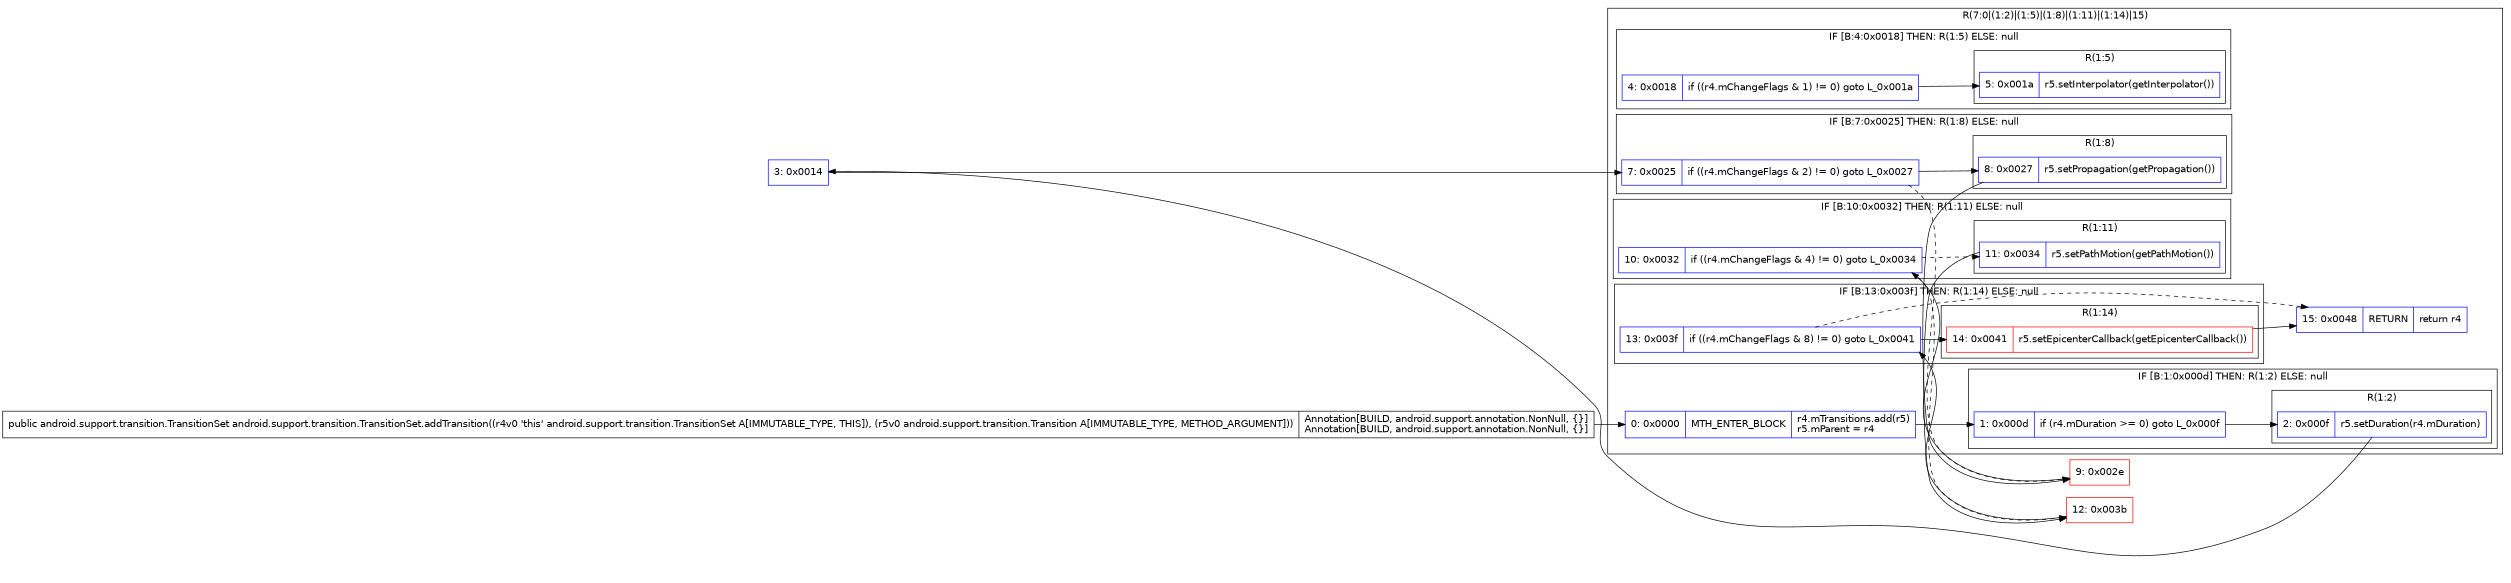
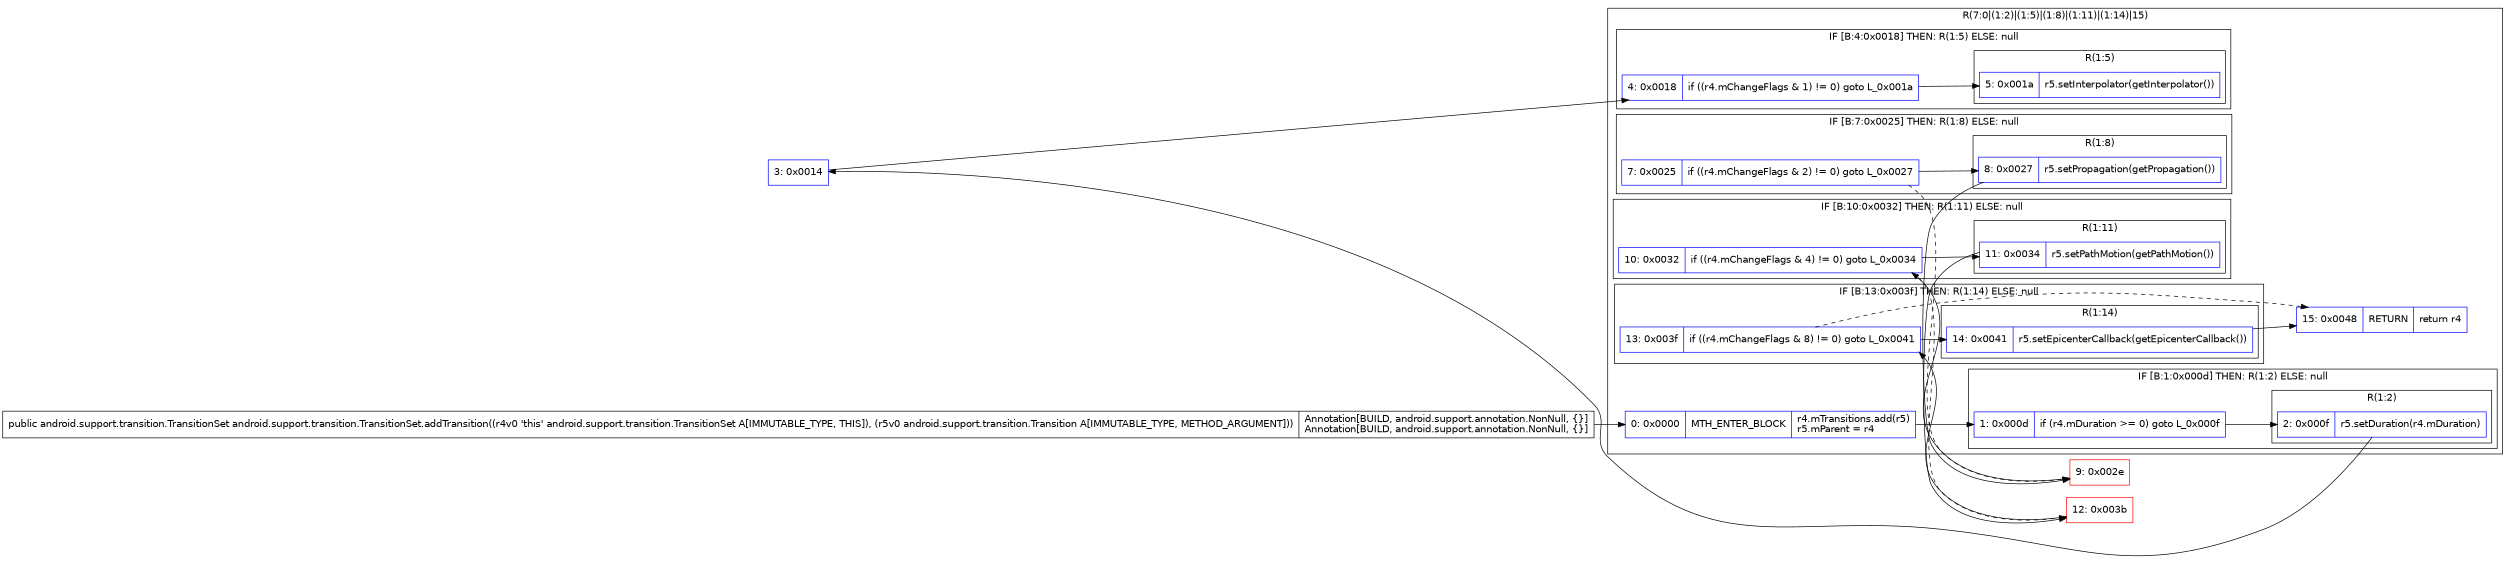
(1222, 173) -> (1225, 135)
(1947, 257) -> (1947, 257)
(2100, 340) -> (2100, 340)
